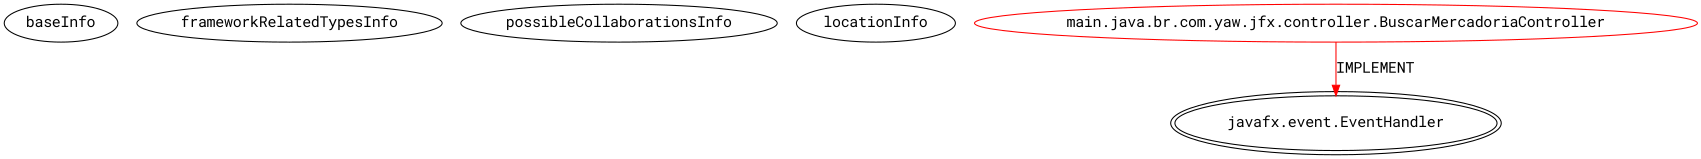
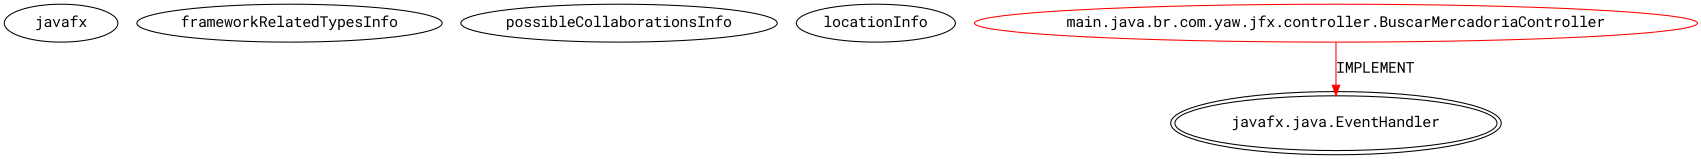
(61, 23) -> (61, 23)
(1336, 123) -> (1336, 123)
